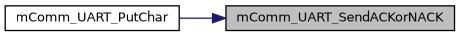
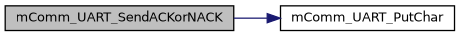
(196, 18) -> (250, 18)
